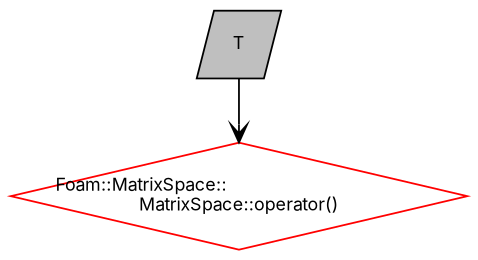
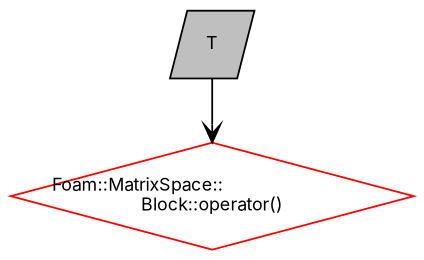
(239, 196) -> (212, 196)
